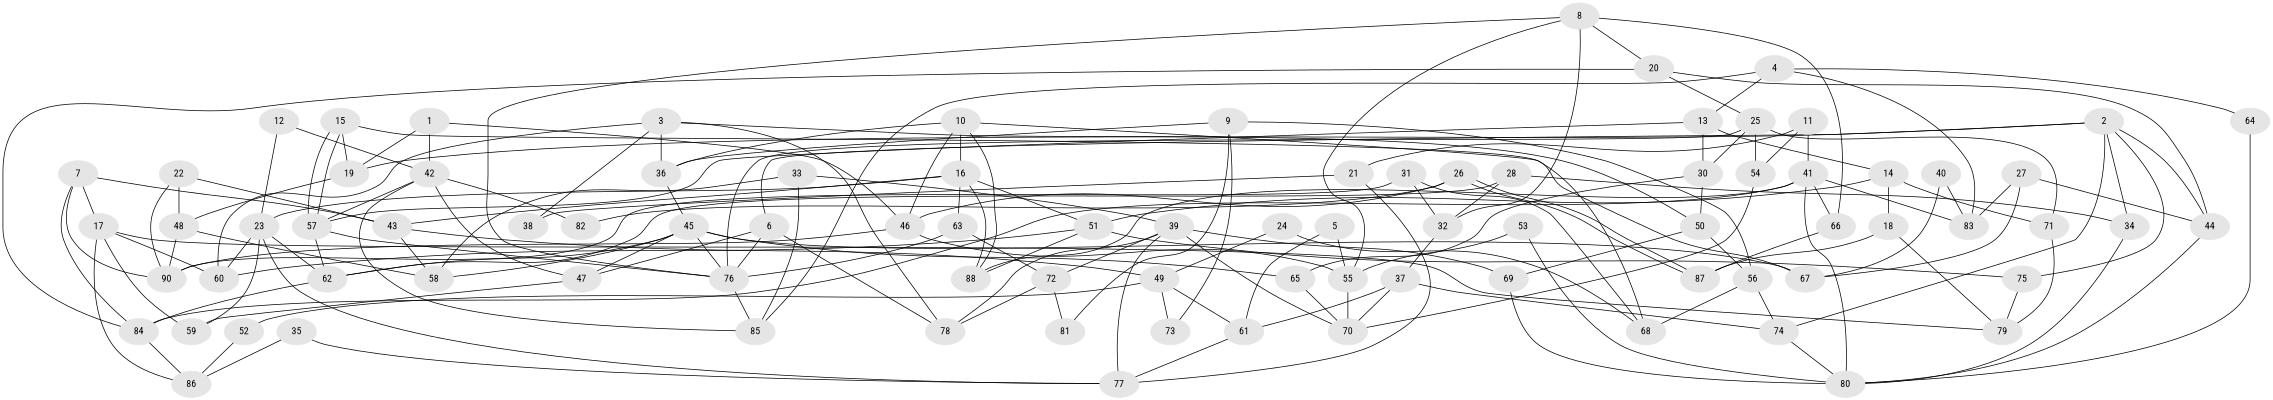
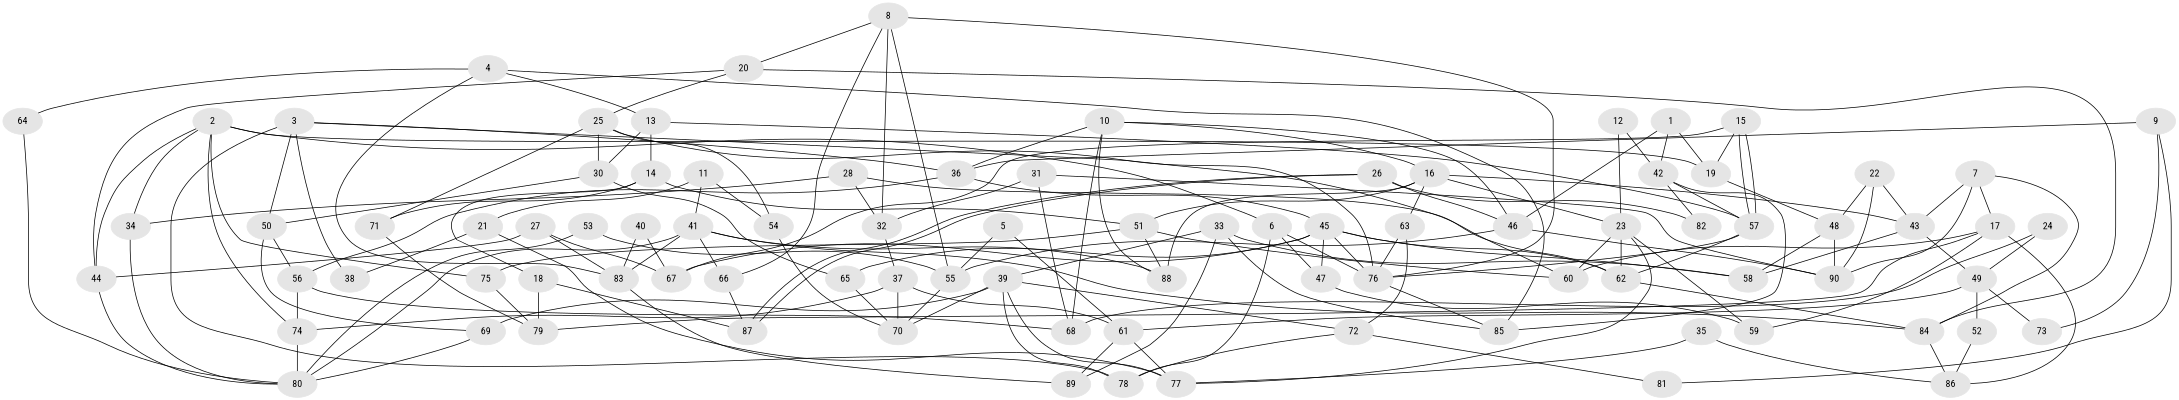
(1576, 154) -> (747, 193)
(466, 229) -> none
none -> (1071, 384)
